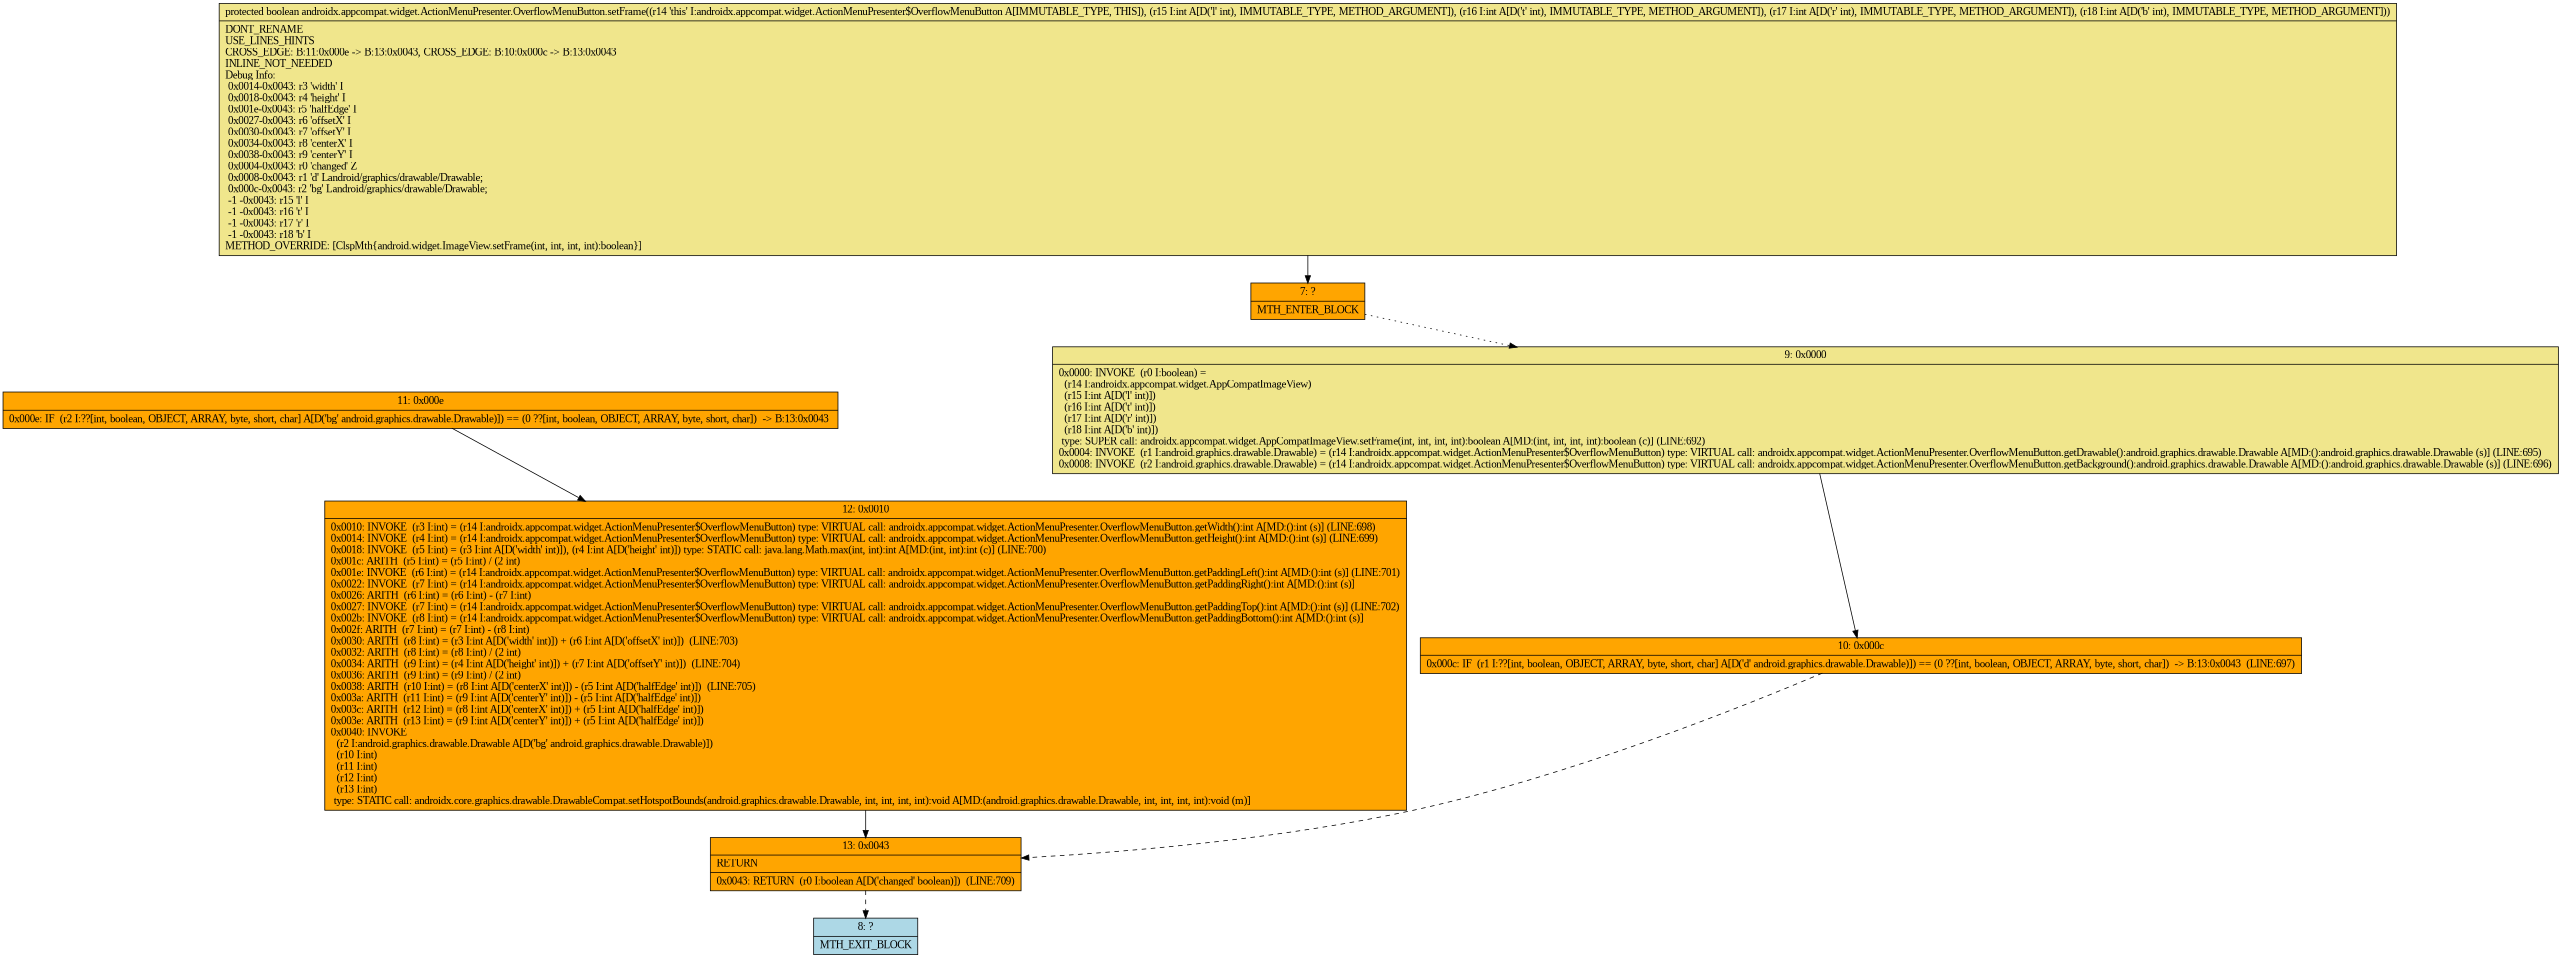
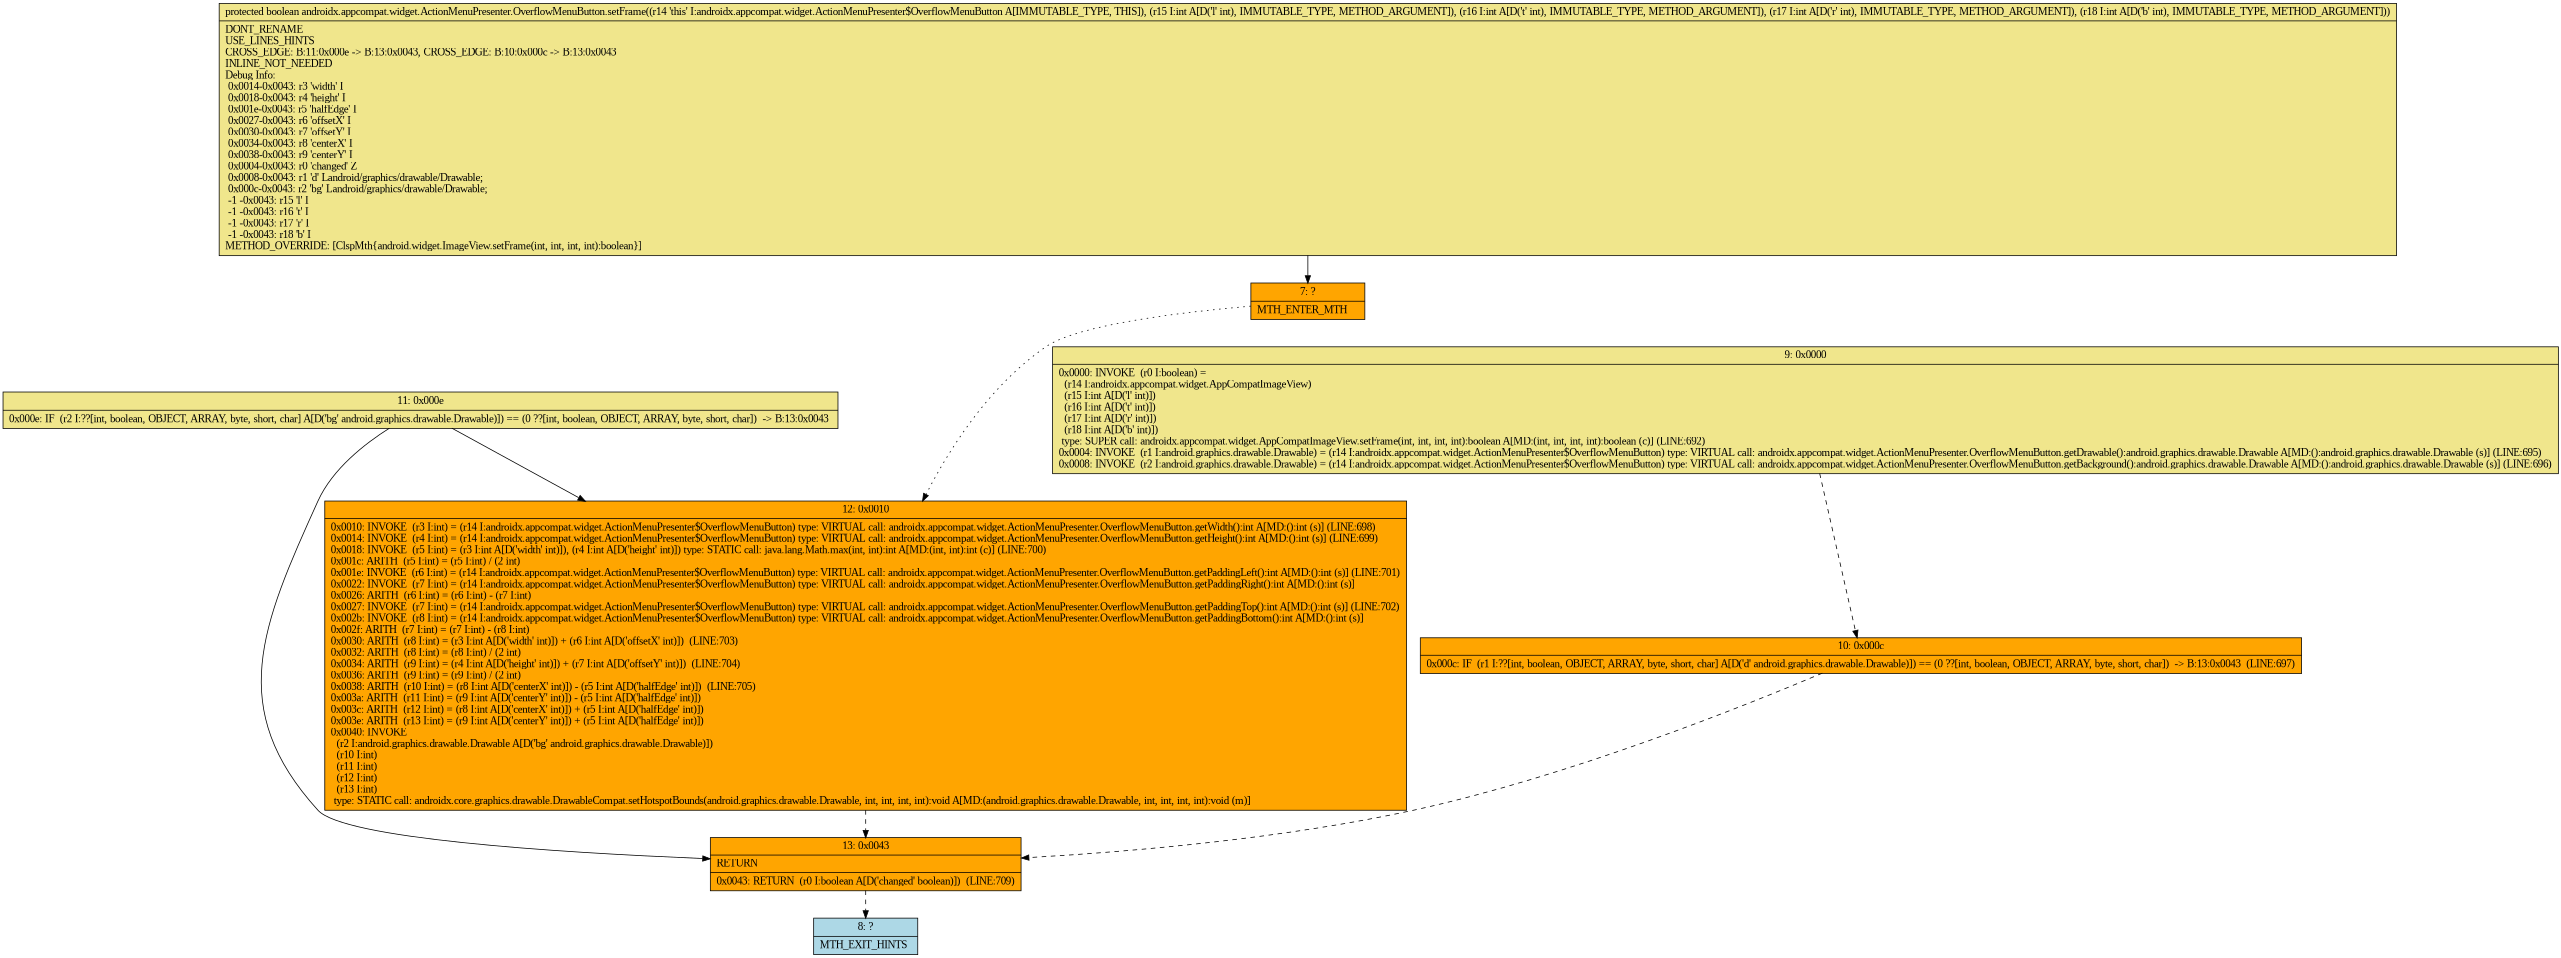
(1308, 310) -> (1302, 310)
(1437, 330) -> (1054, 343)
(421, 410) -> (421, 410)
(1838, 552) -> (1838, 552)
none -> (303, 791)
(866, 820) -> (866, 820)
(866, 945) -> (863, 945)
